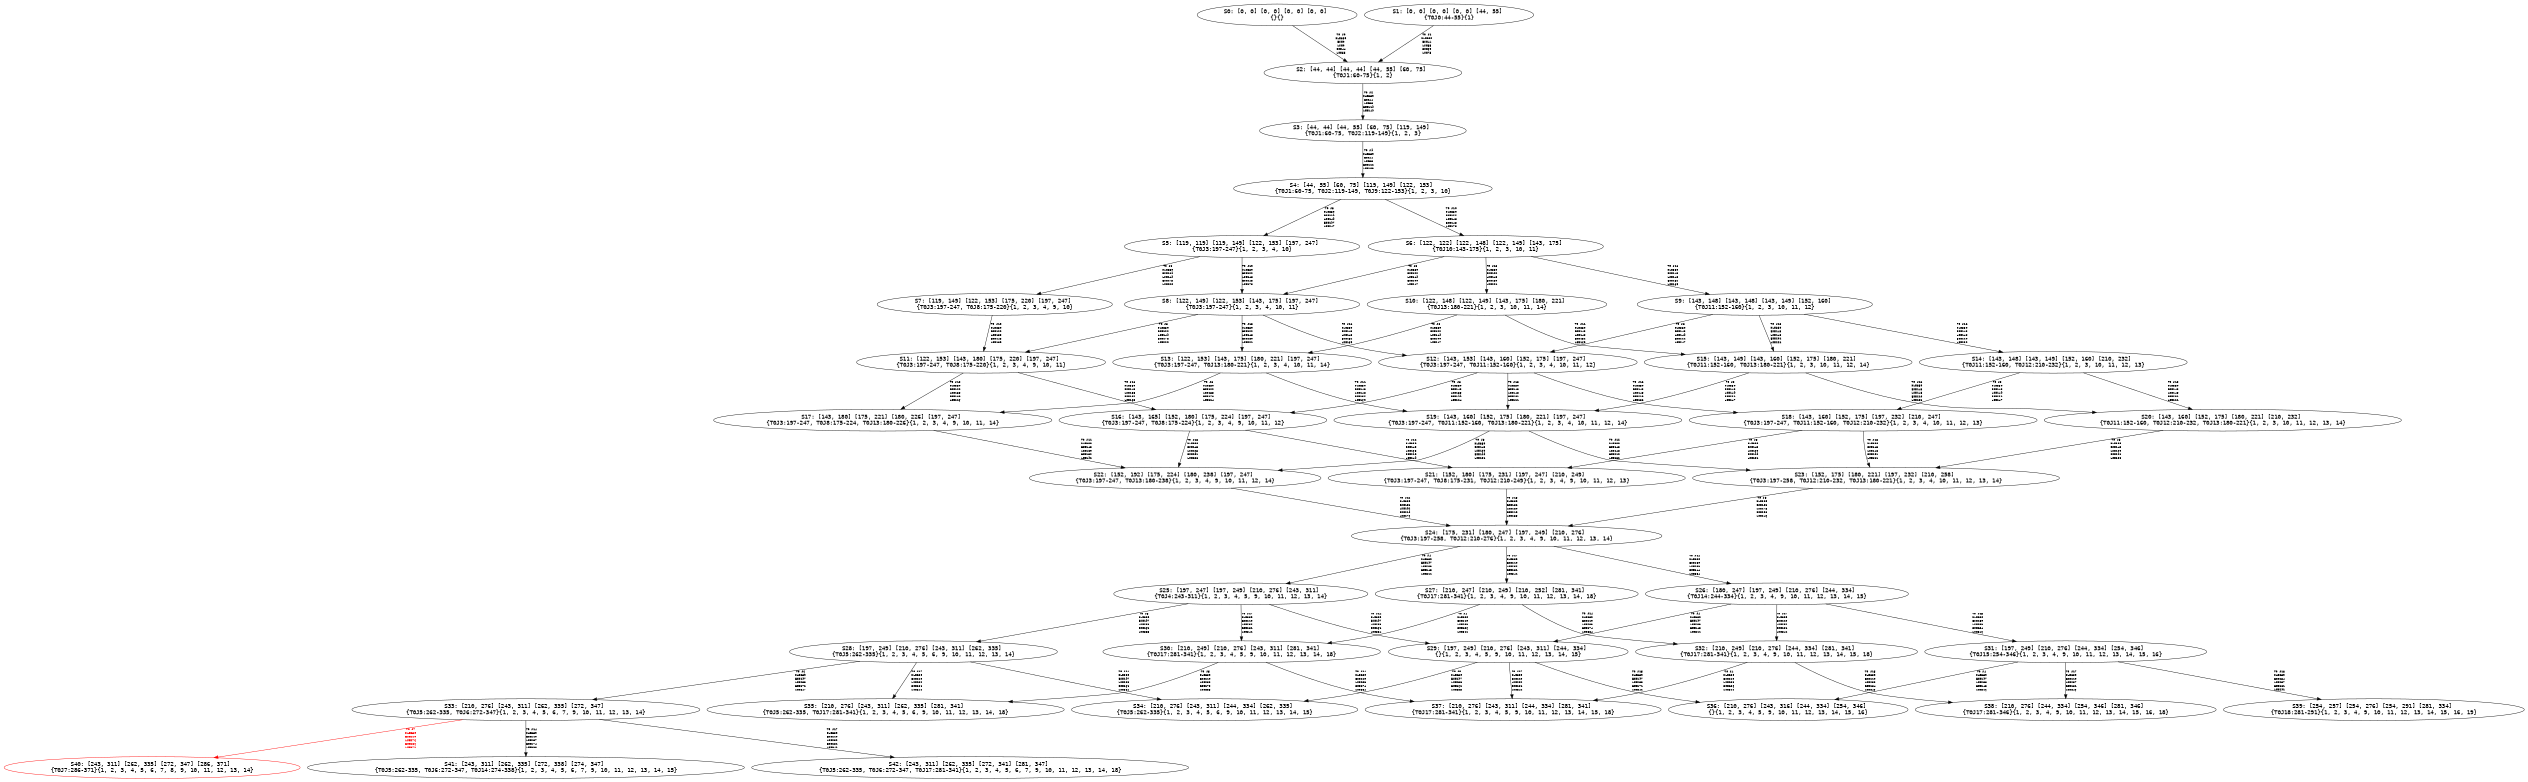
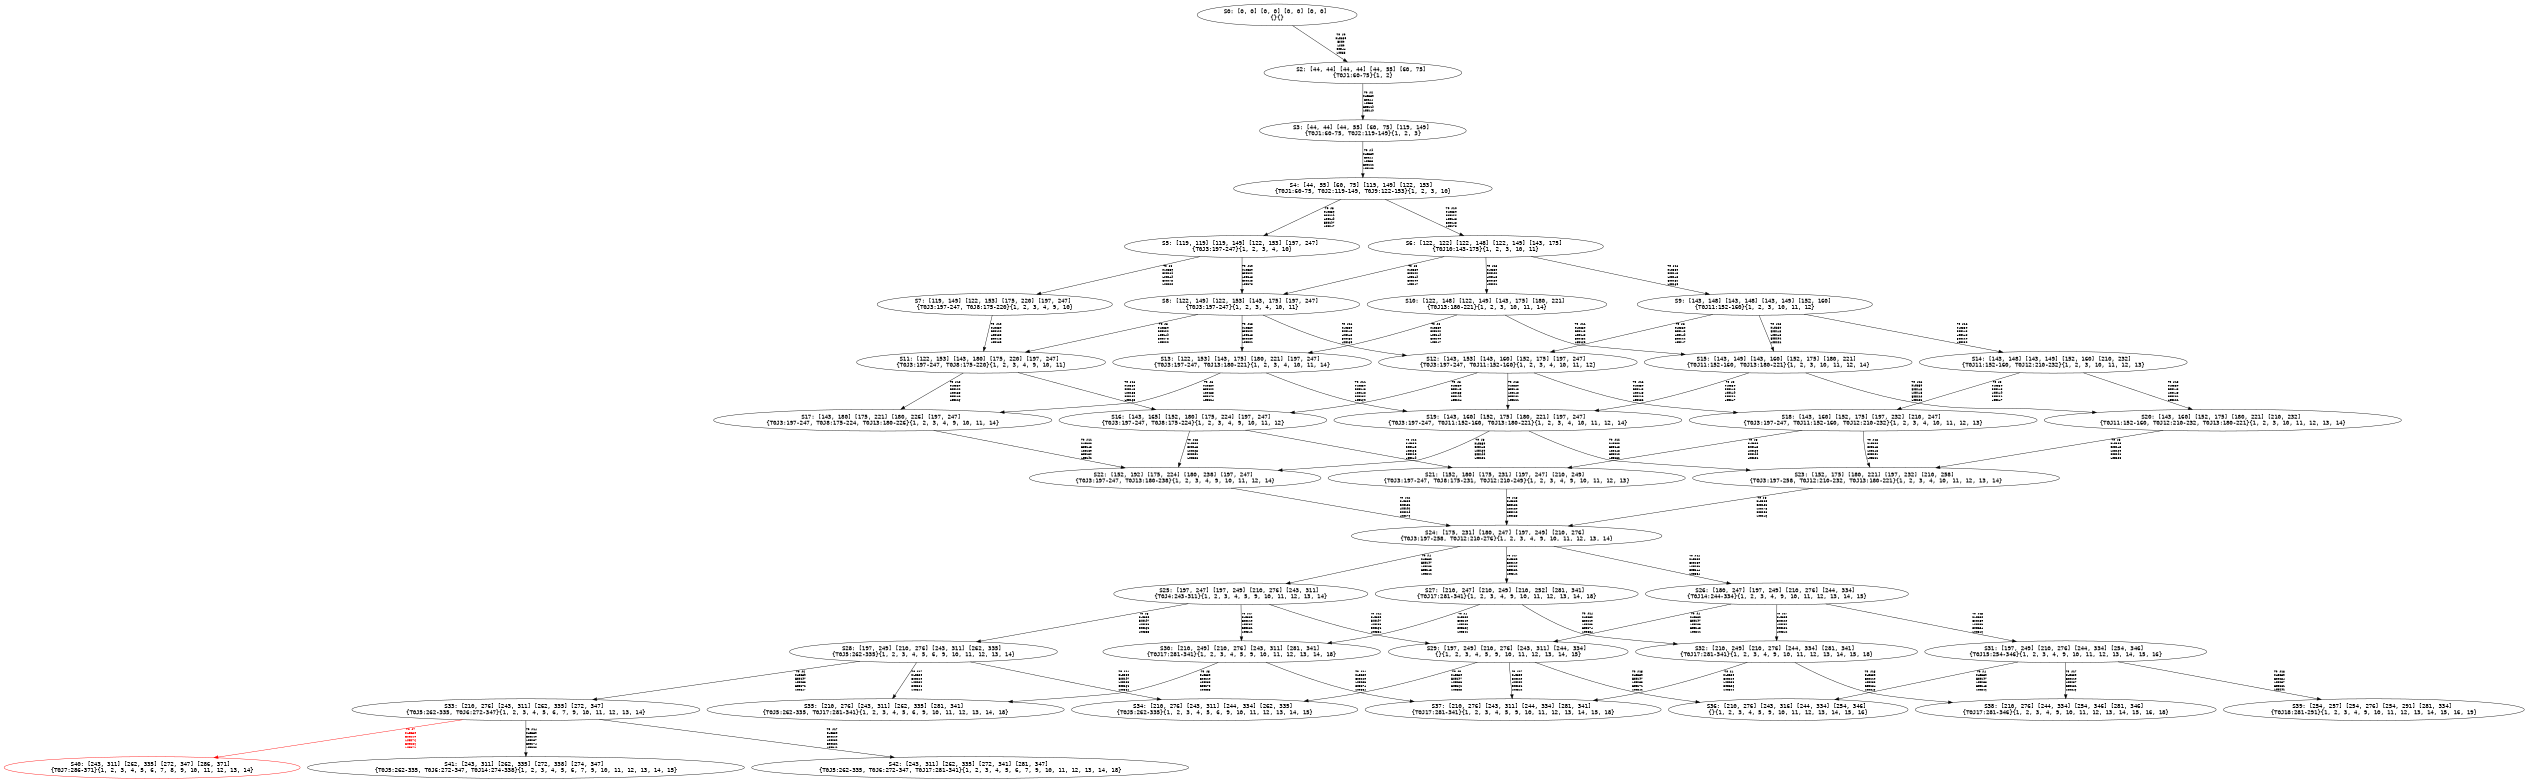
(1449, 15) -> none
